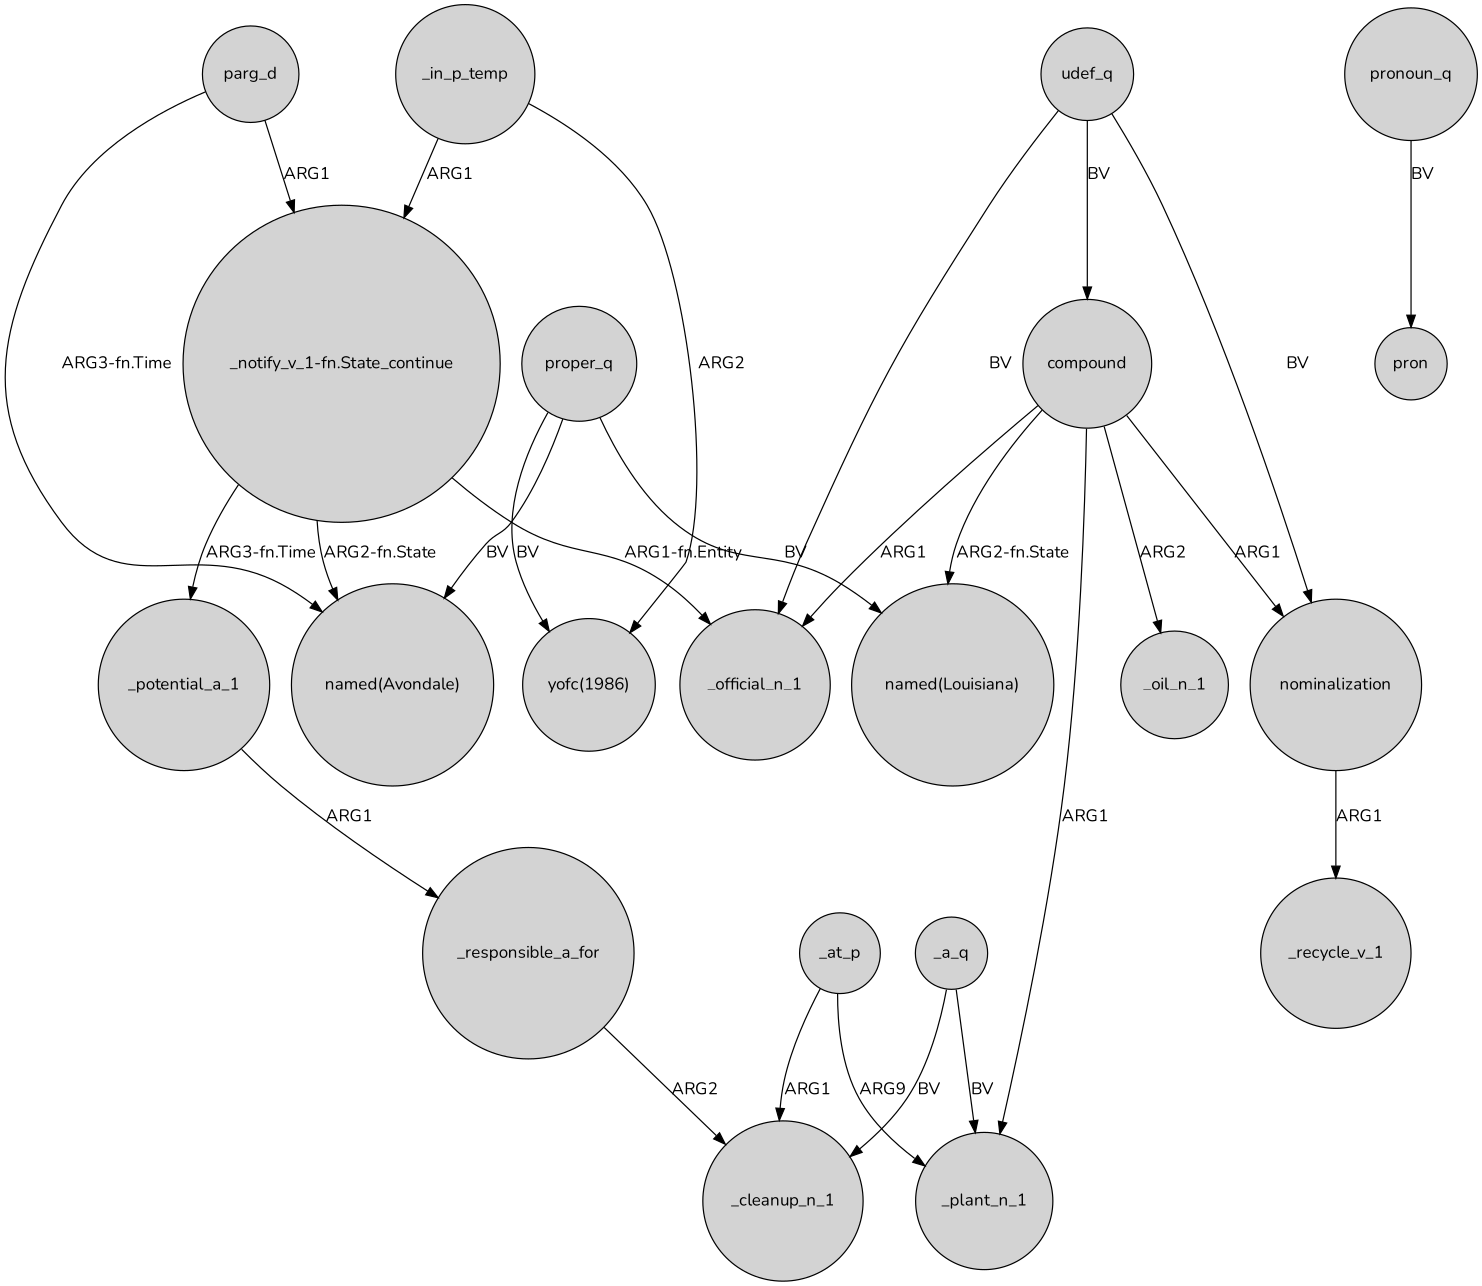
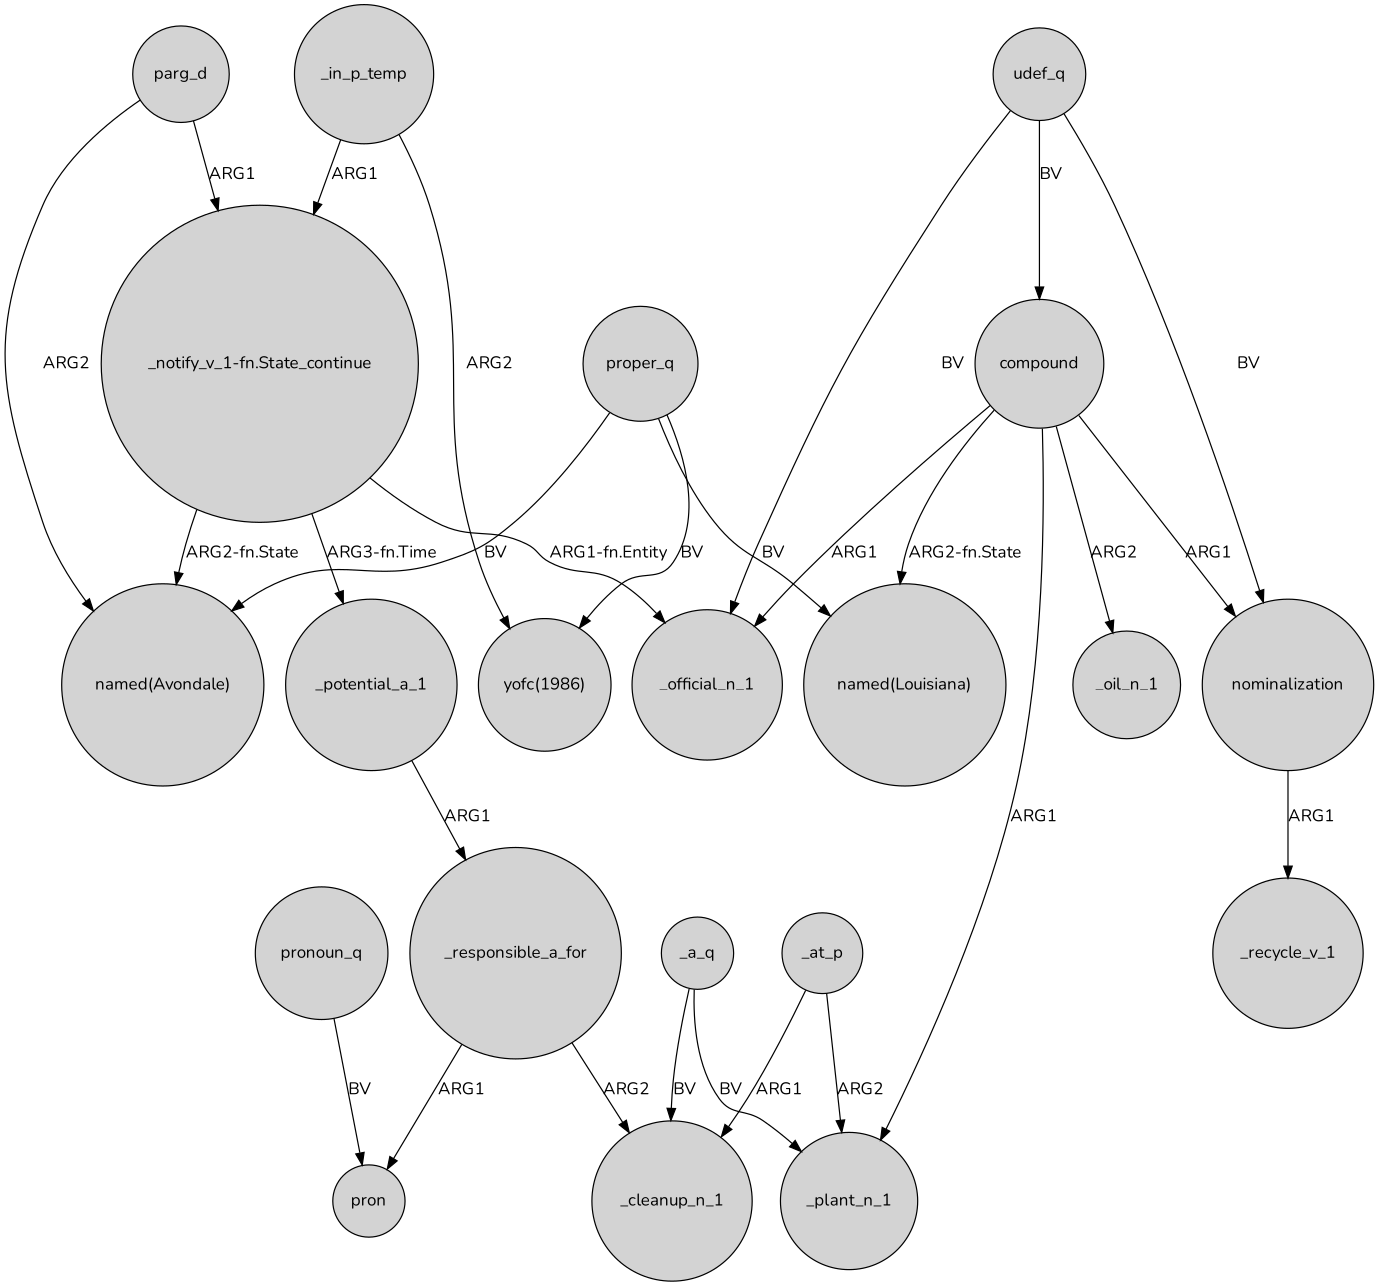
(117, 364) -> (66, 364)
(883, 1090) -> (861, 1090)
none -> (428, 1101)
